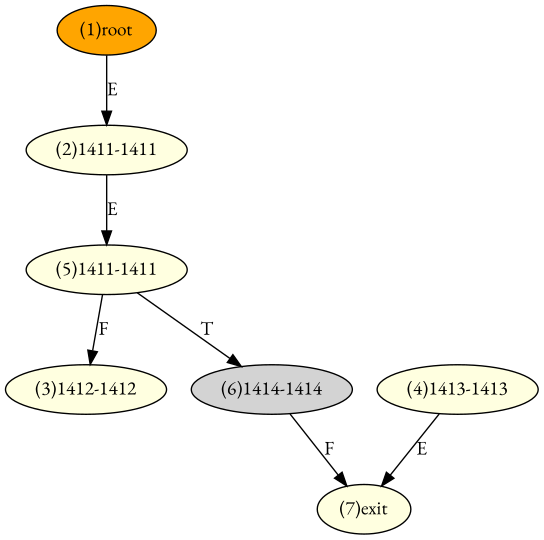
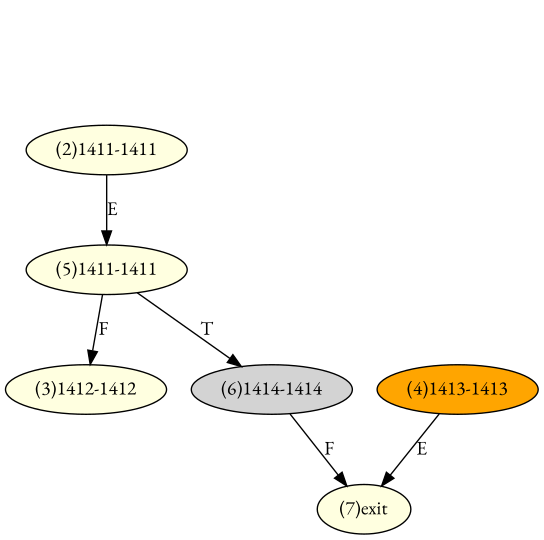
(107, 30) -> none
(458, 390) -> (458, 390)
